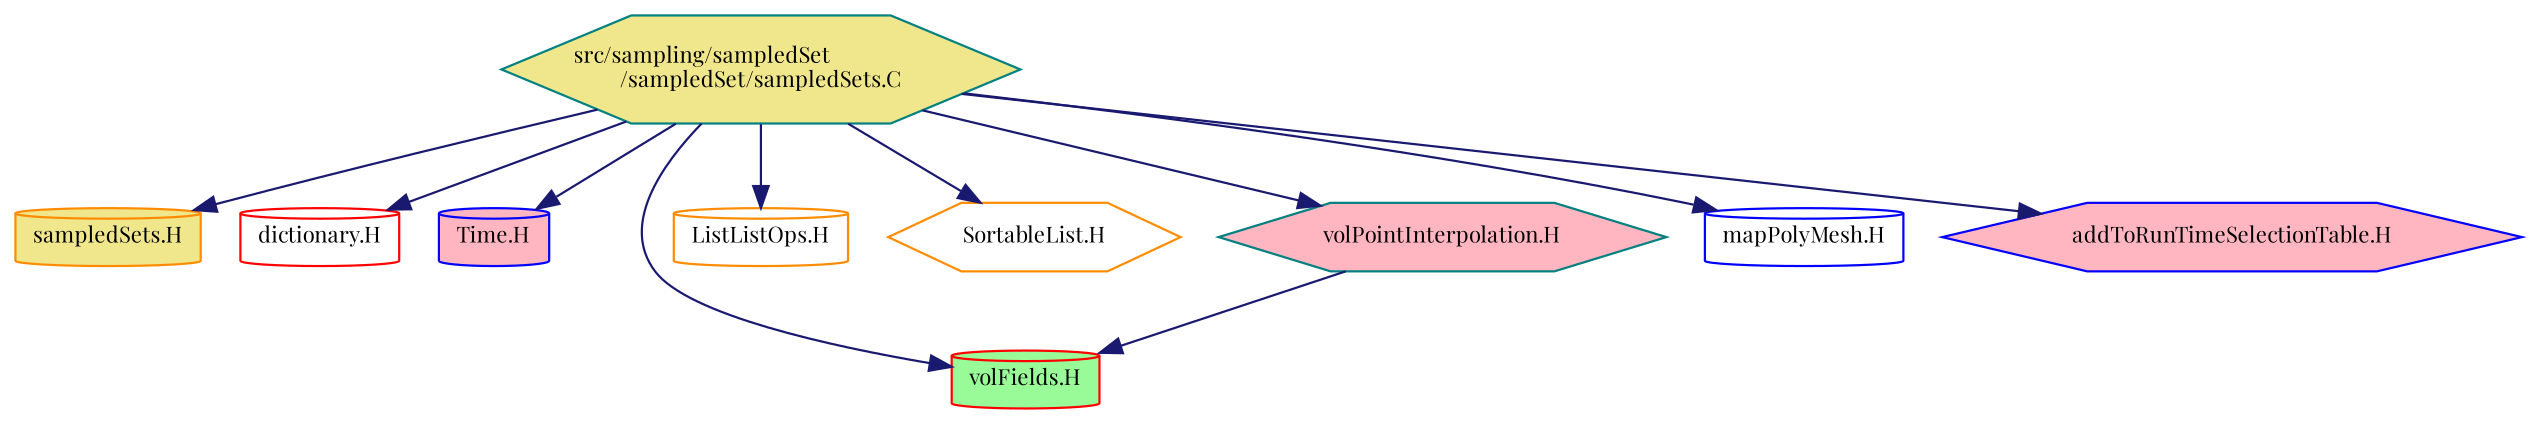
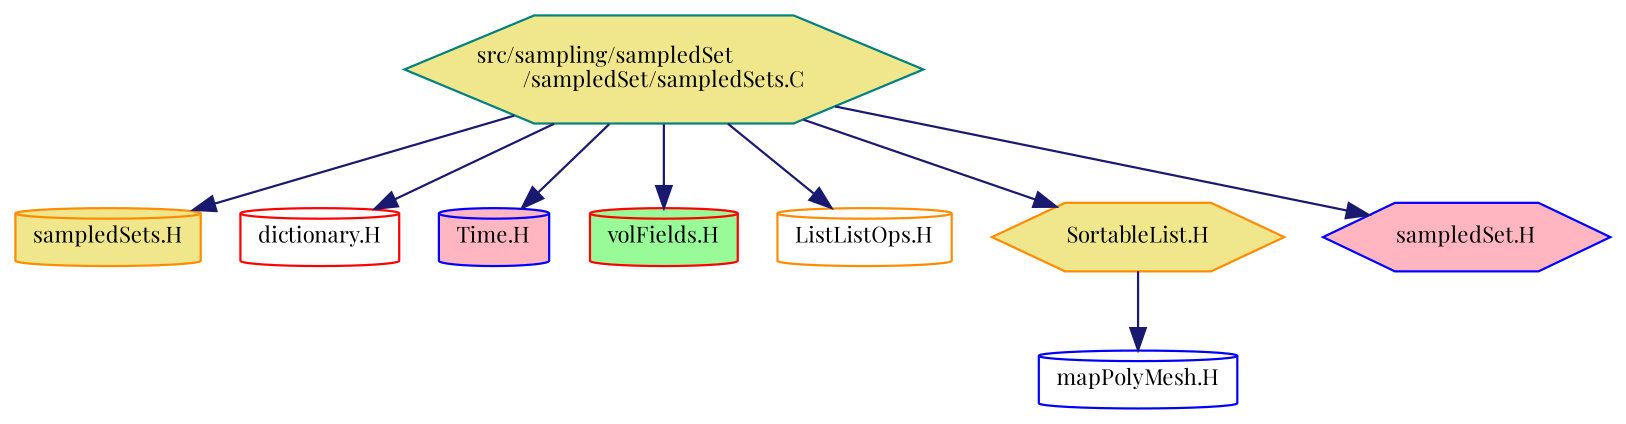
(1476, 164) -> (1138, 300)
(1034, 237) -> (1138, 237)
(1442, 237) -> none
(2232, 237) -> (1467, 237)
